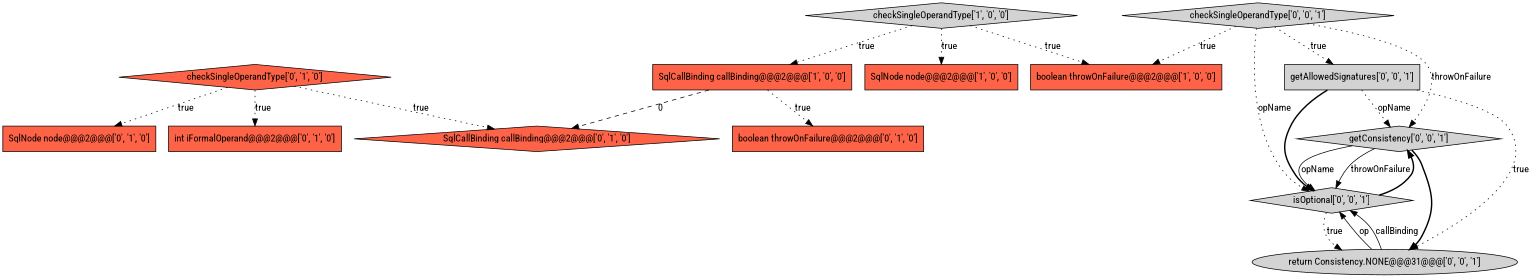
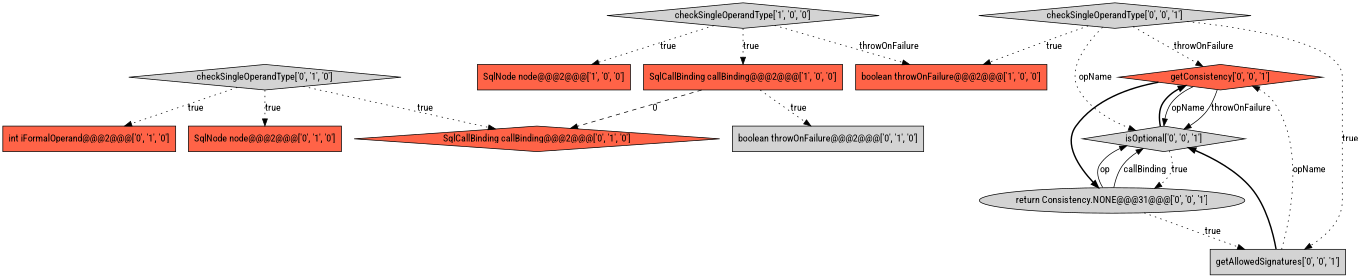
(1053, 46) -> (889, 46)
(255, 77) -> (265, 77)
(828, 139) -> (828, 139)
(1399, 139) -> (1220, 77)
(1514, 160) -> (1191, 230)
